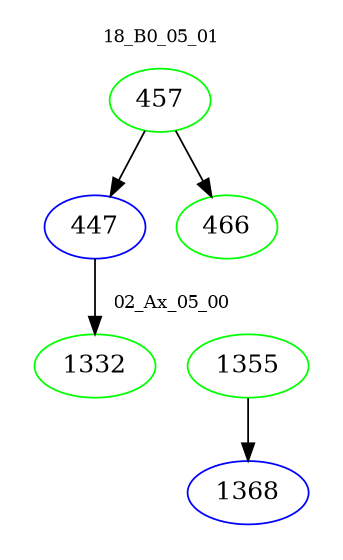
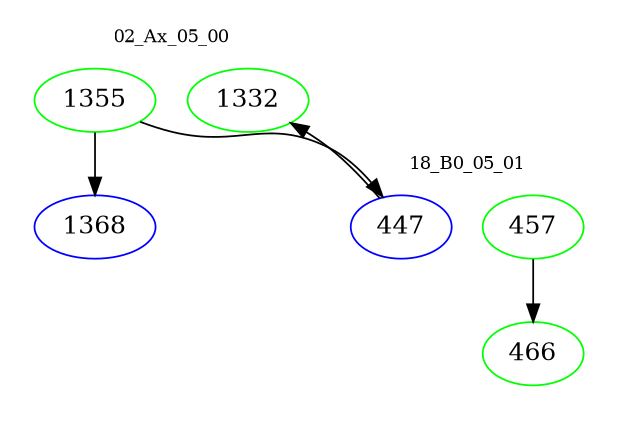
(132, 155) -> (262, 134)
